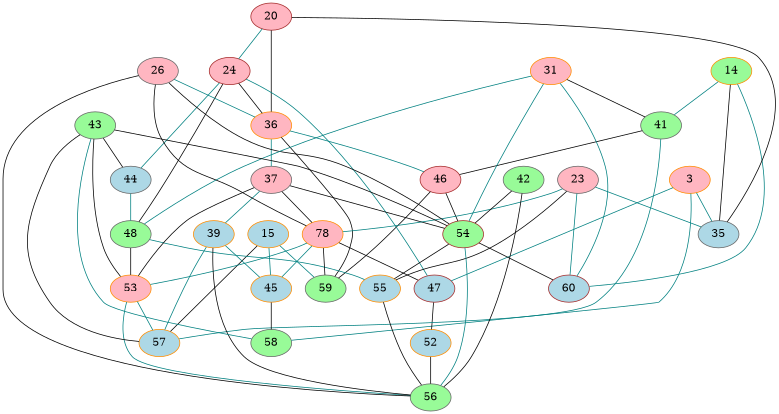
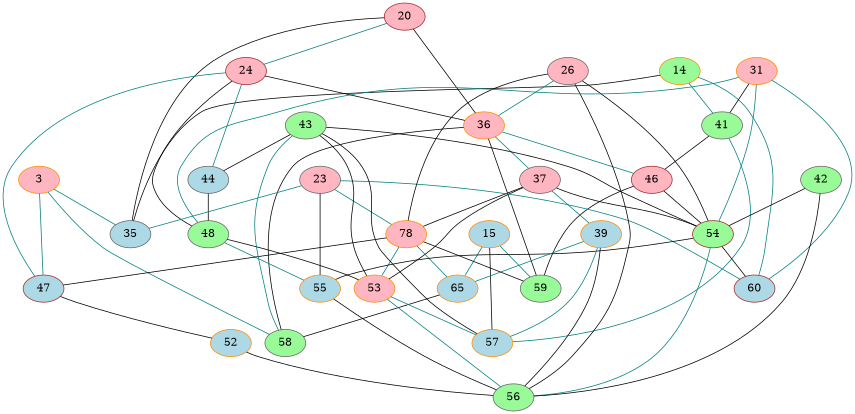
none -> (296, 164)
(131, 207) -> (208, 206)
(271, 289) -> (458, 289)
